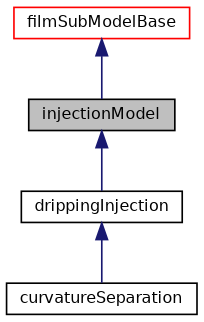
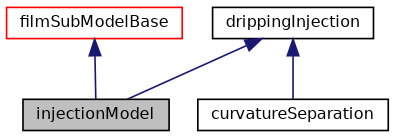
(102, 169) -> (187, 72)
